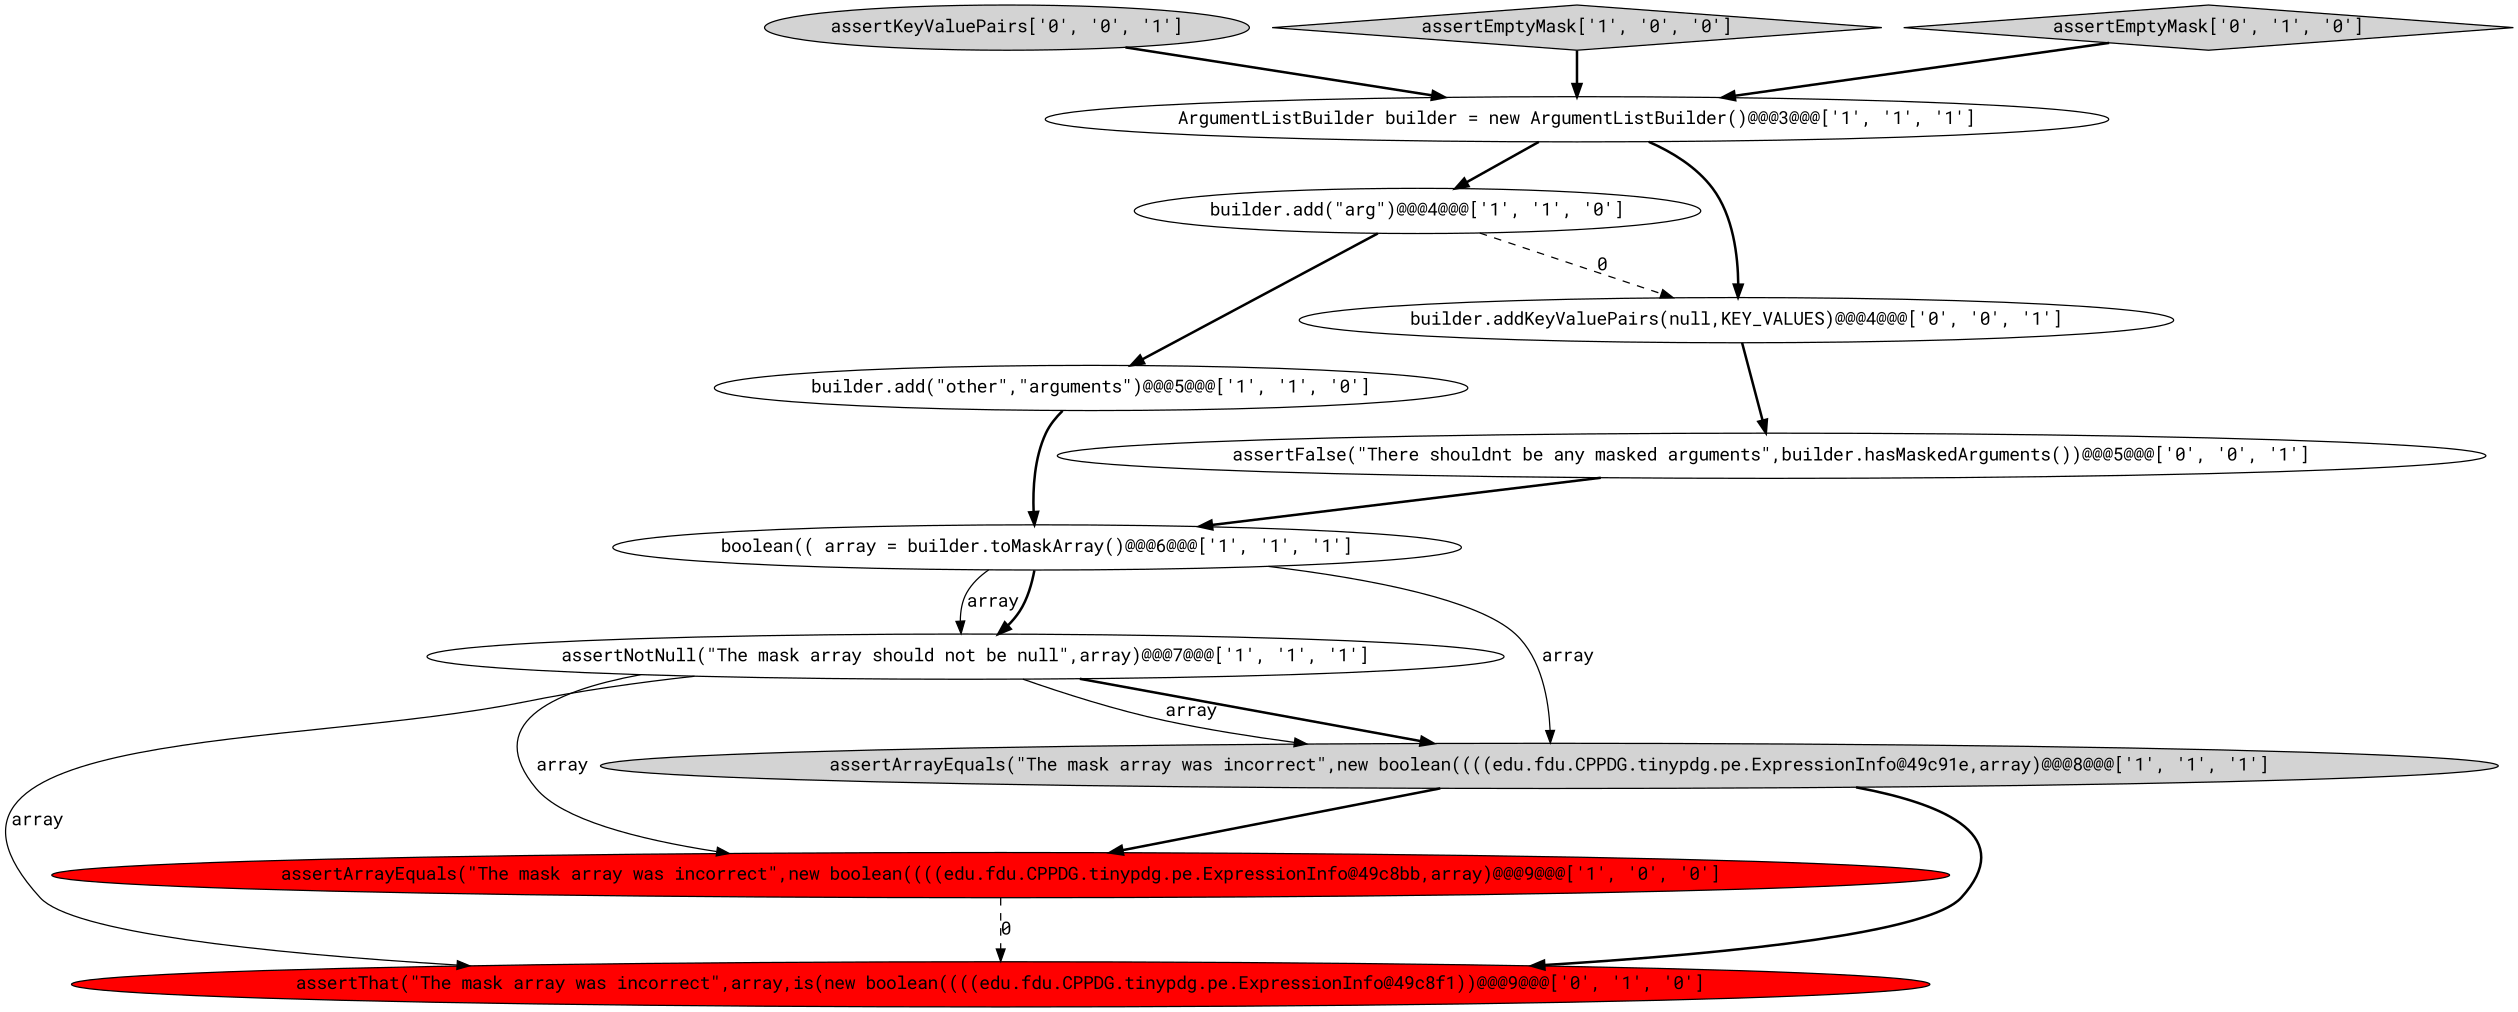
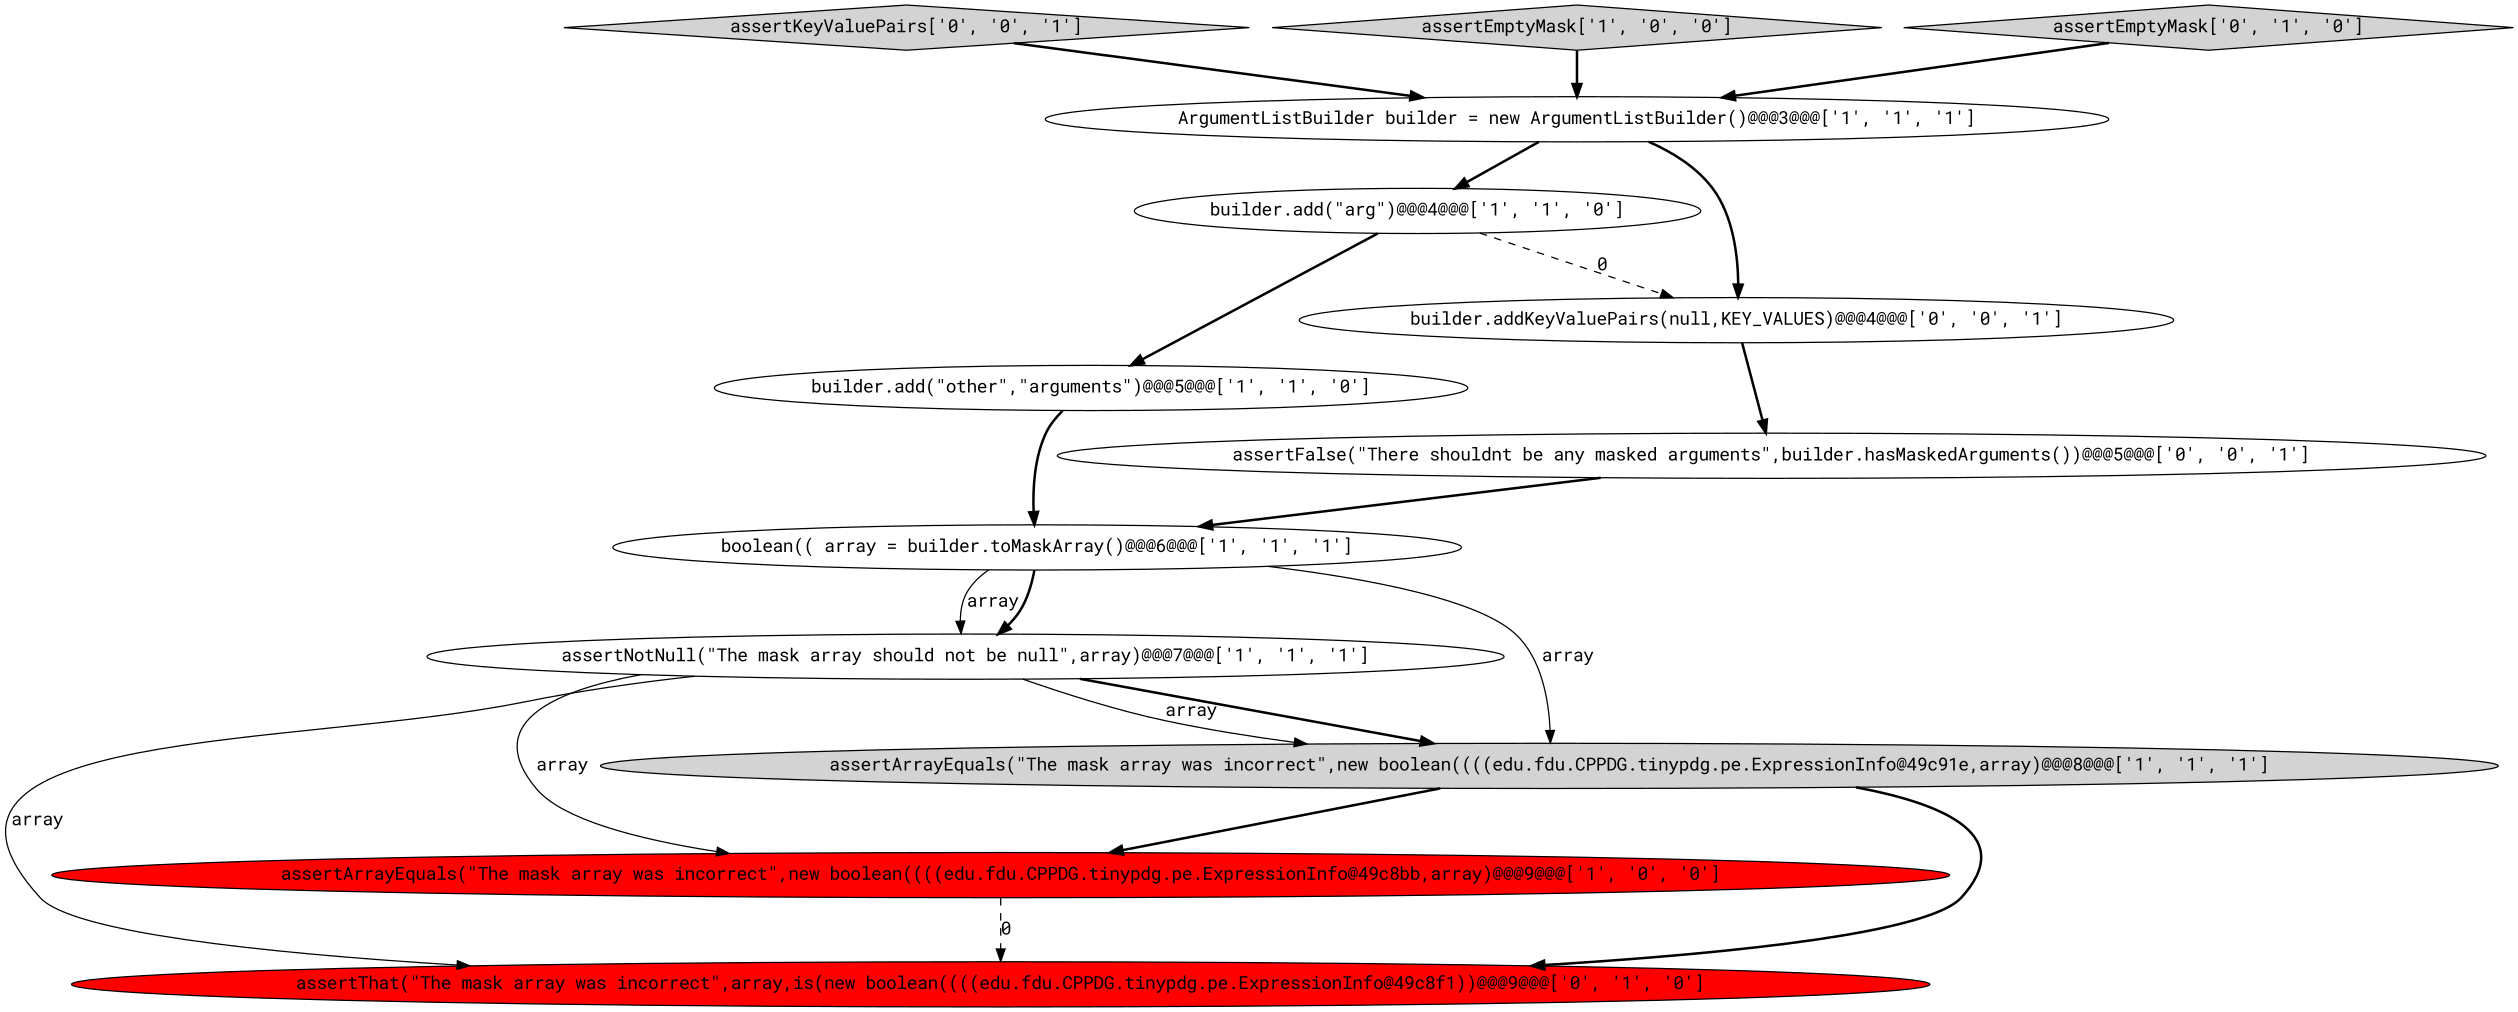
(1007, 28) -> (907, 28)
